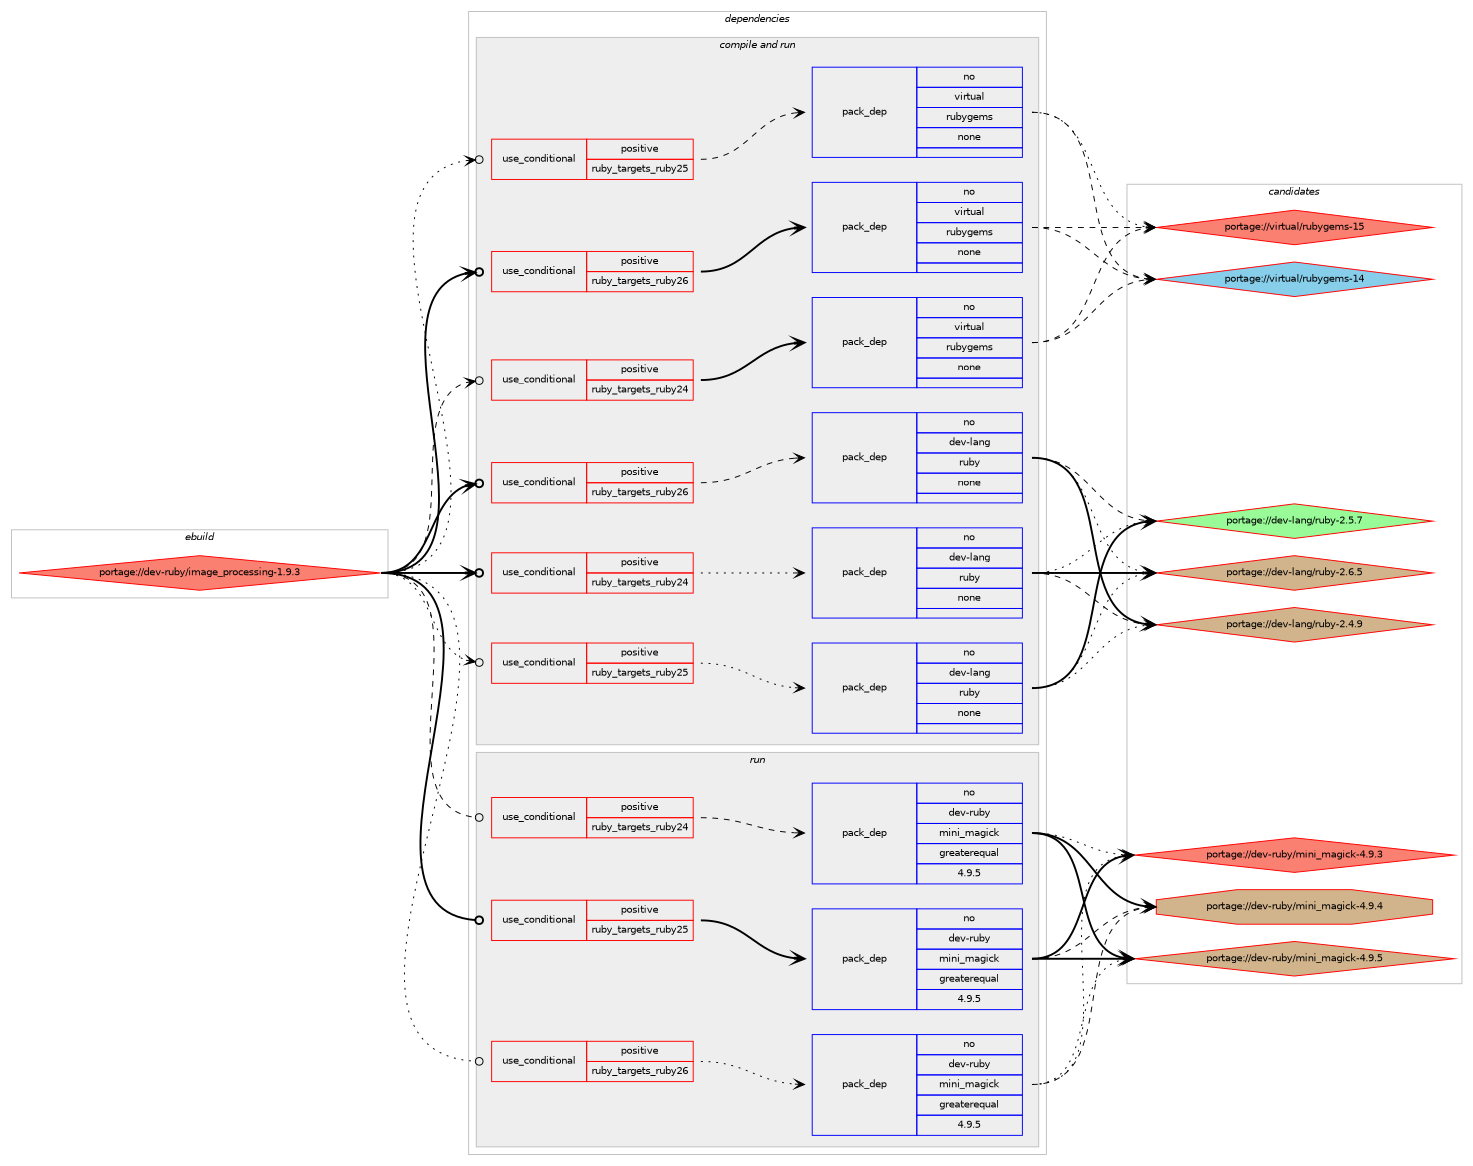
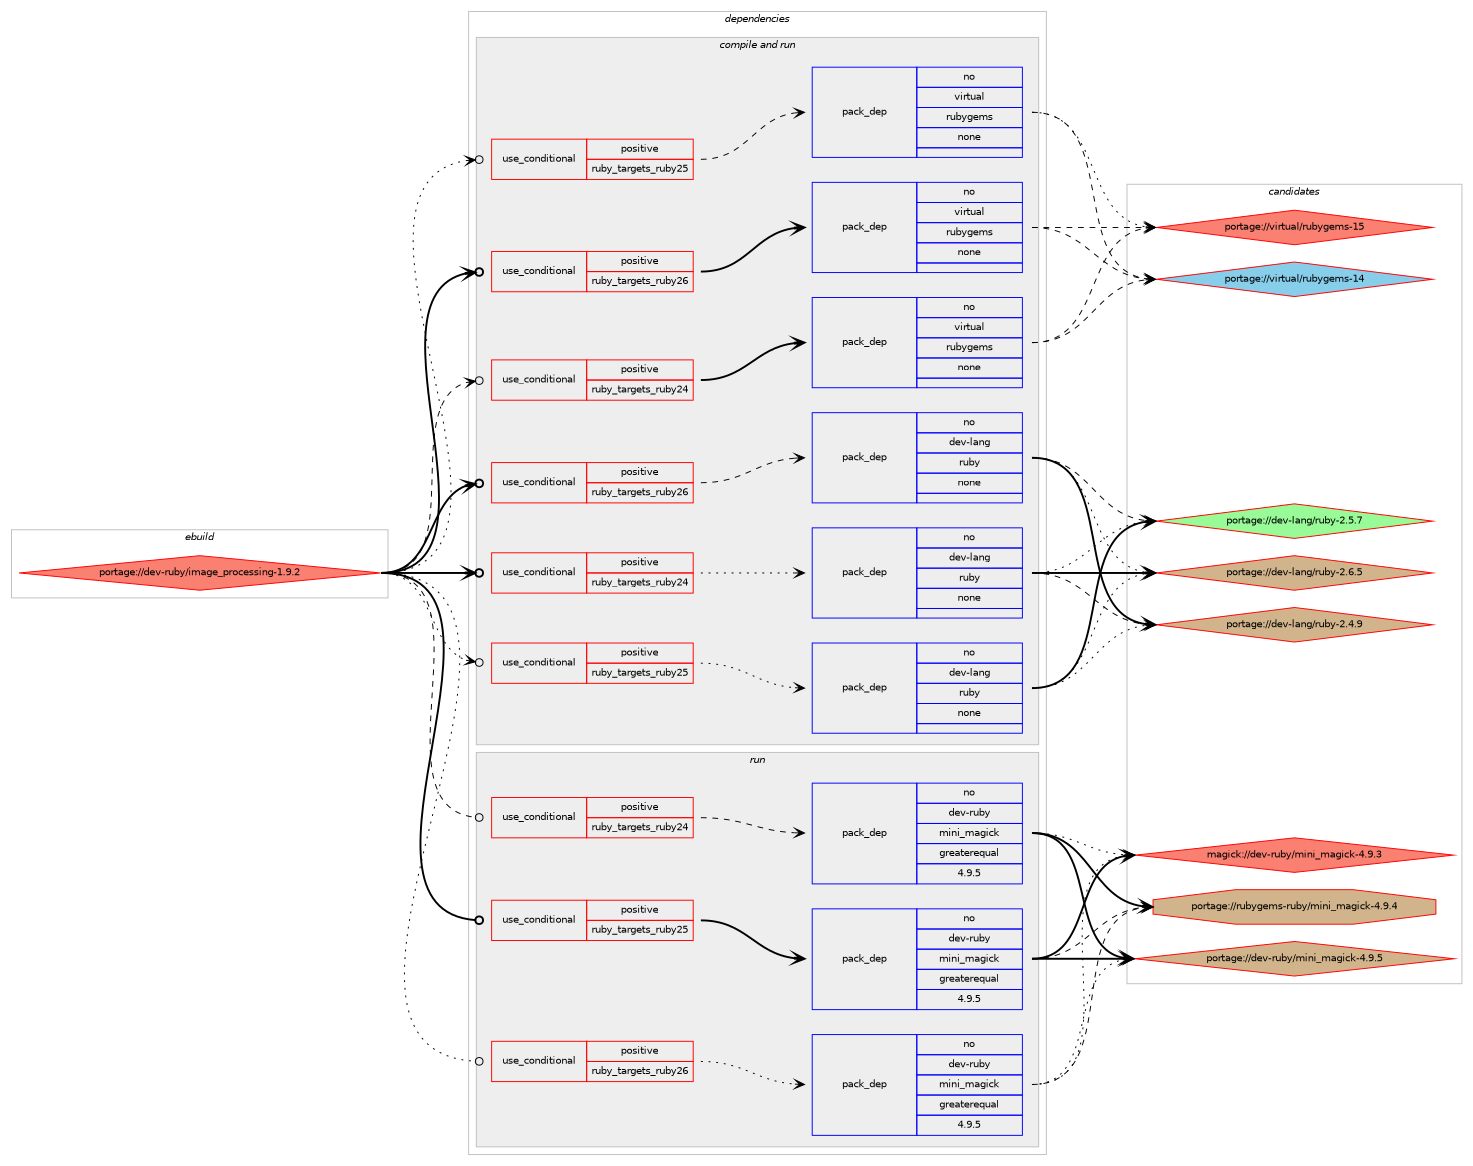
(200, 573) -> (200, 573)
(1294, 855) -> (1294, 855)
(1294, 907) -> (1294, 907)
